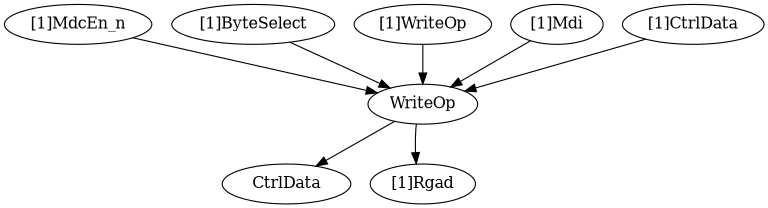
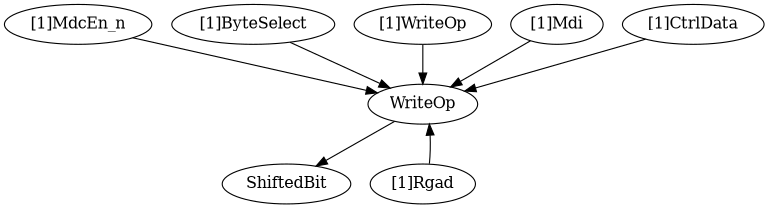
(415, 138) -> (430, 149)
(287, 184) -> (287, 184)
